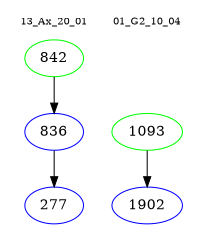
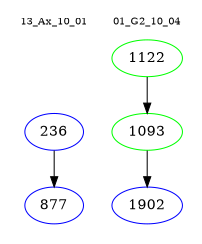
(54, 22) -> (54, 22)
(54, 58) -> none
none -> (147, 58)
(54, 132) -> (54, 132)
(54, 205) -> (54, 205)
